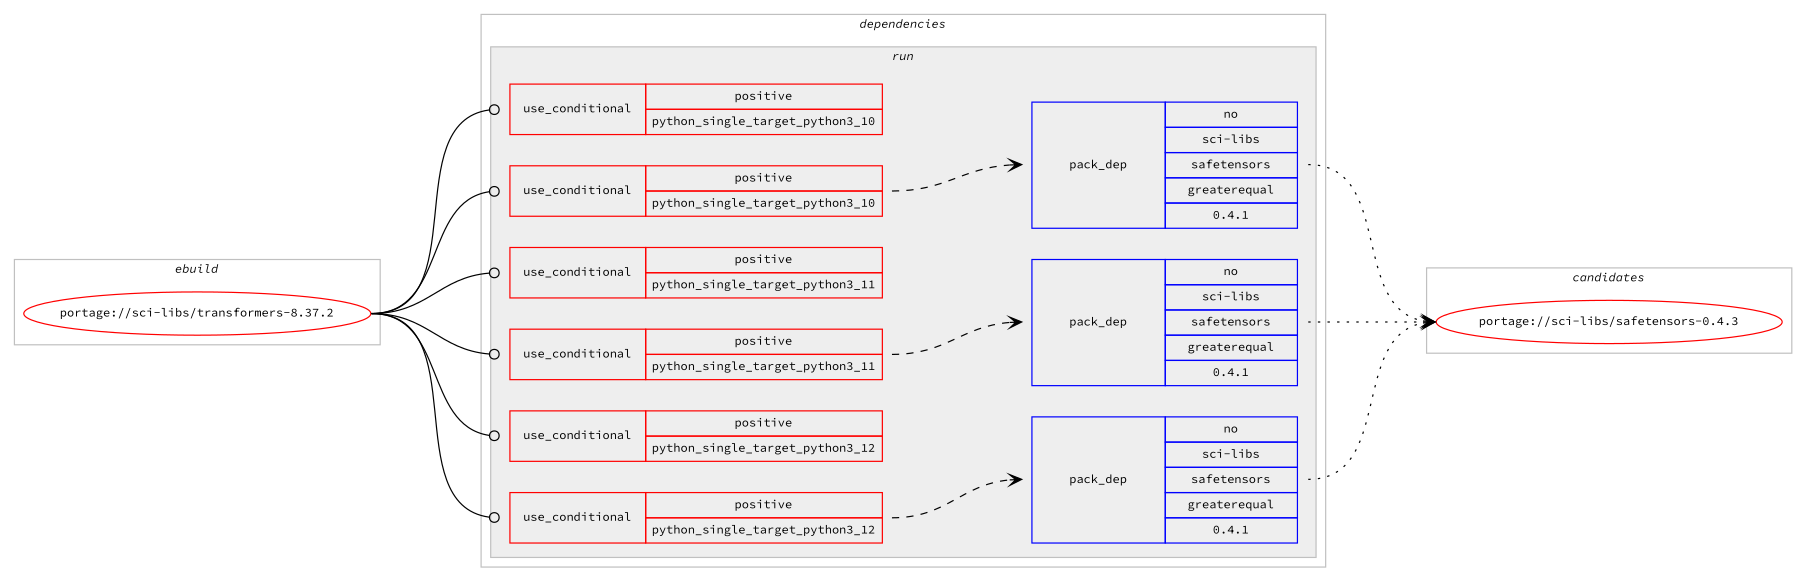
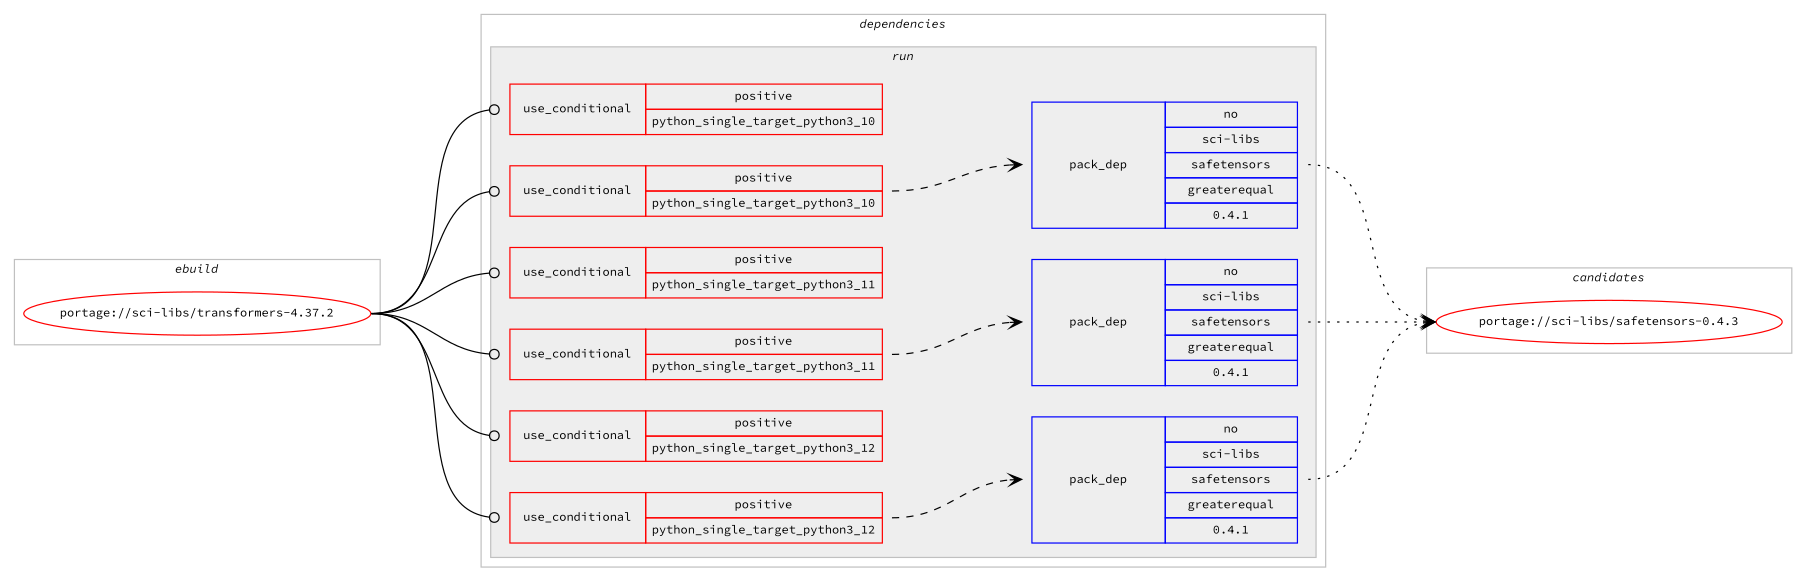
(197, 314) -> (197, 314)
